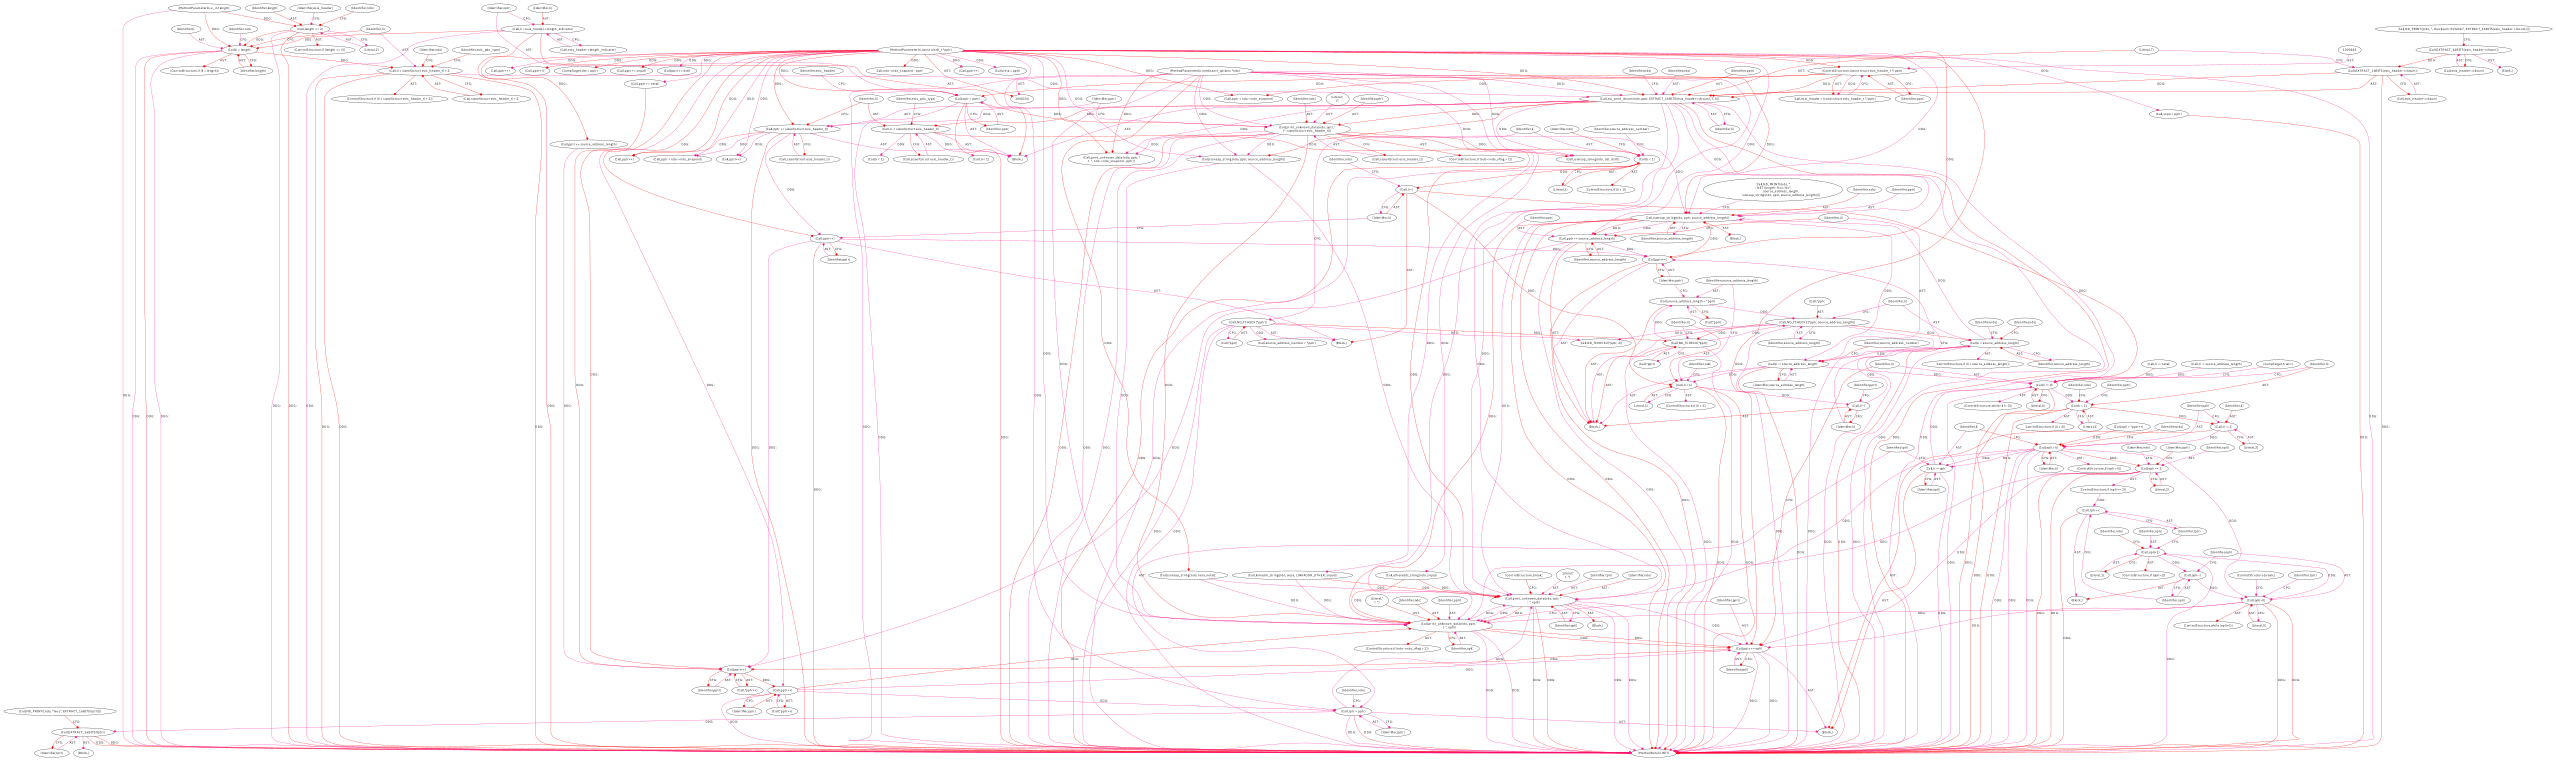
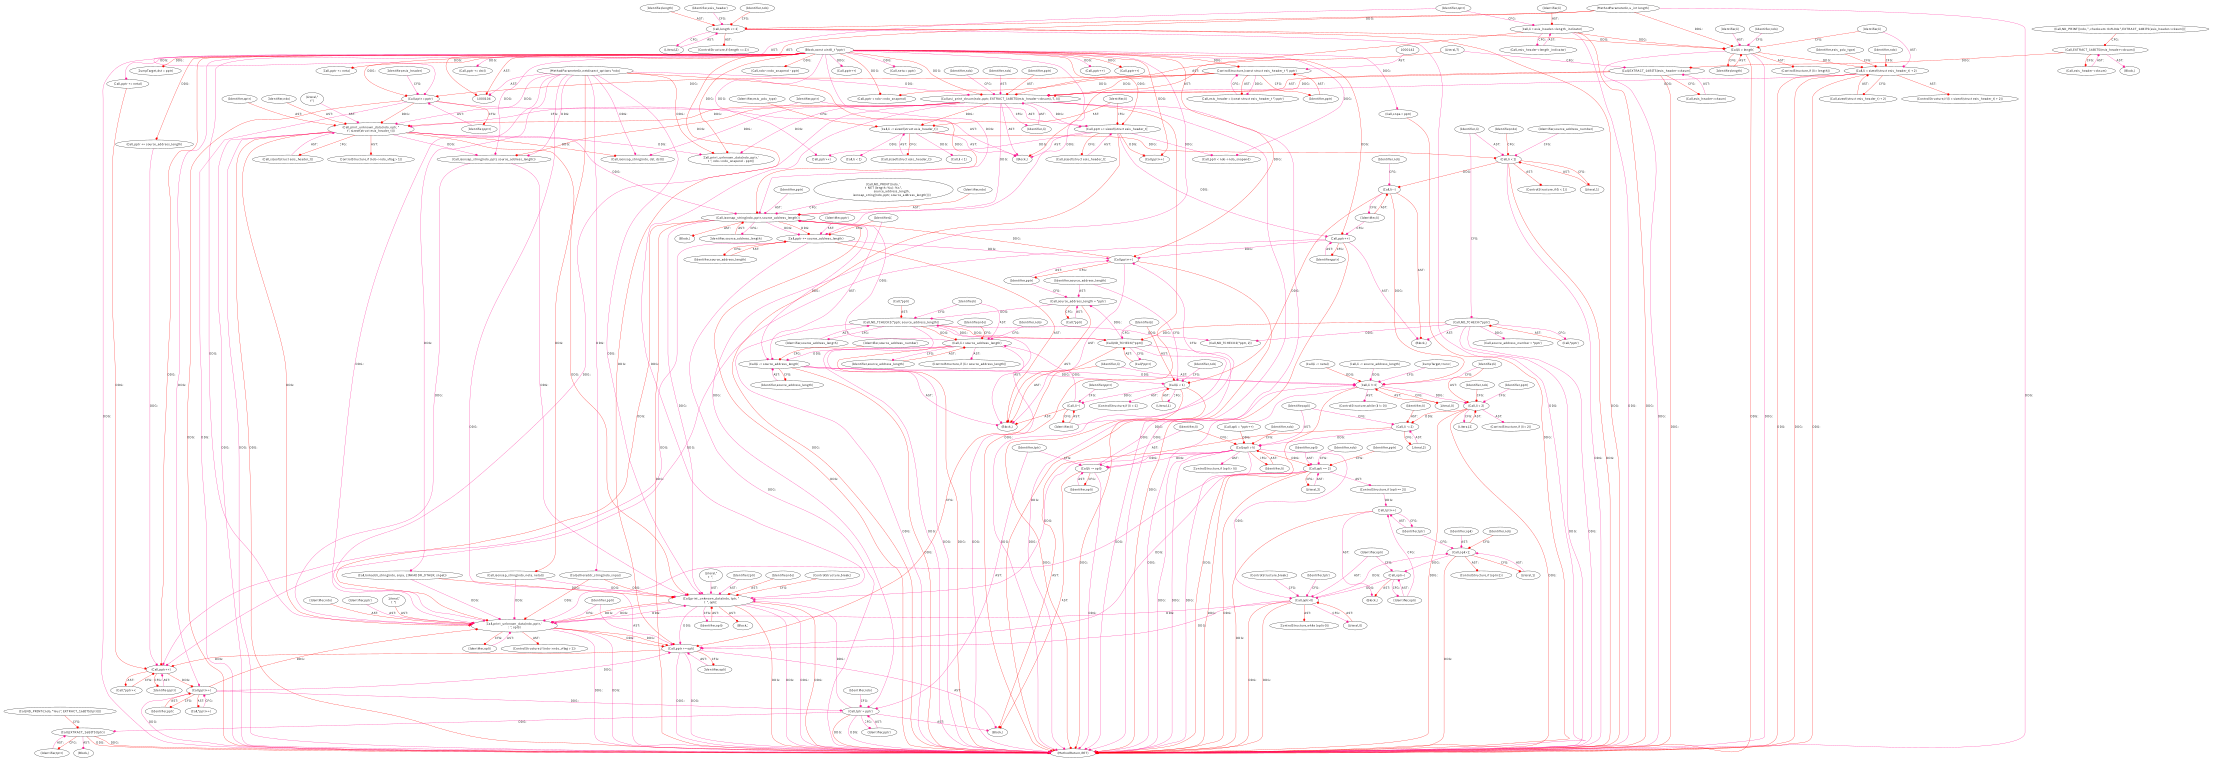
none -> (1024, 28)
(921, 50) -> (825, 50)
(631, 71) -> (336, 71)
(1751, 312) -> (993, 311)
(2061, 745) -> (1443, 738)
